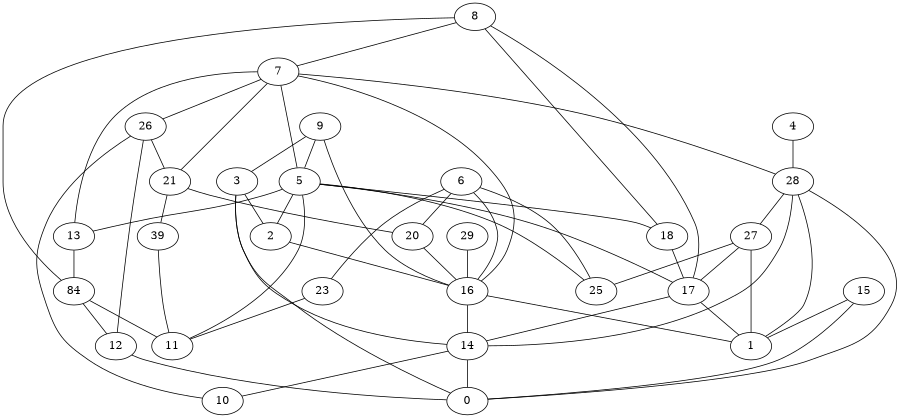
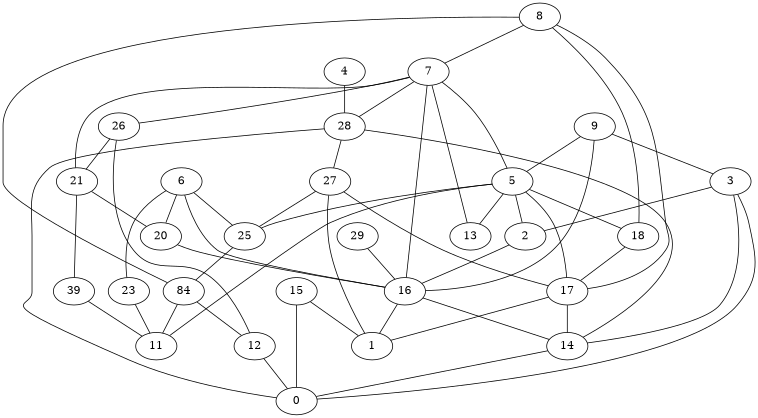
(74, 264) -> (214, 264)
(812, 274) -> none
(223, 401) -> none
